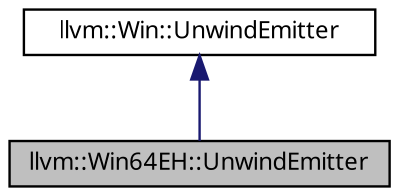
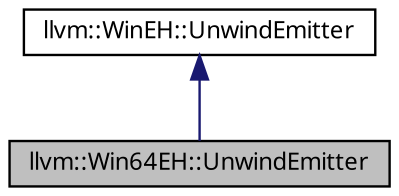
(200, 32) -> (200, 32)
